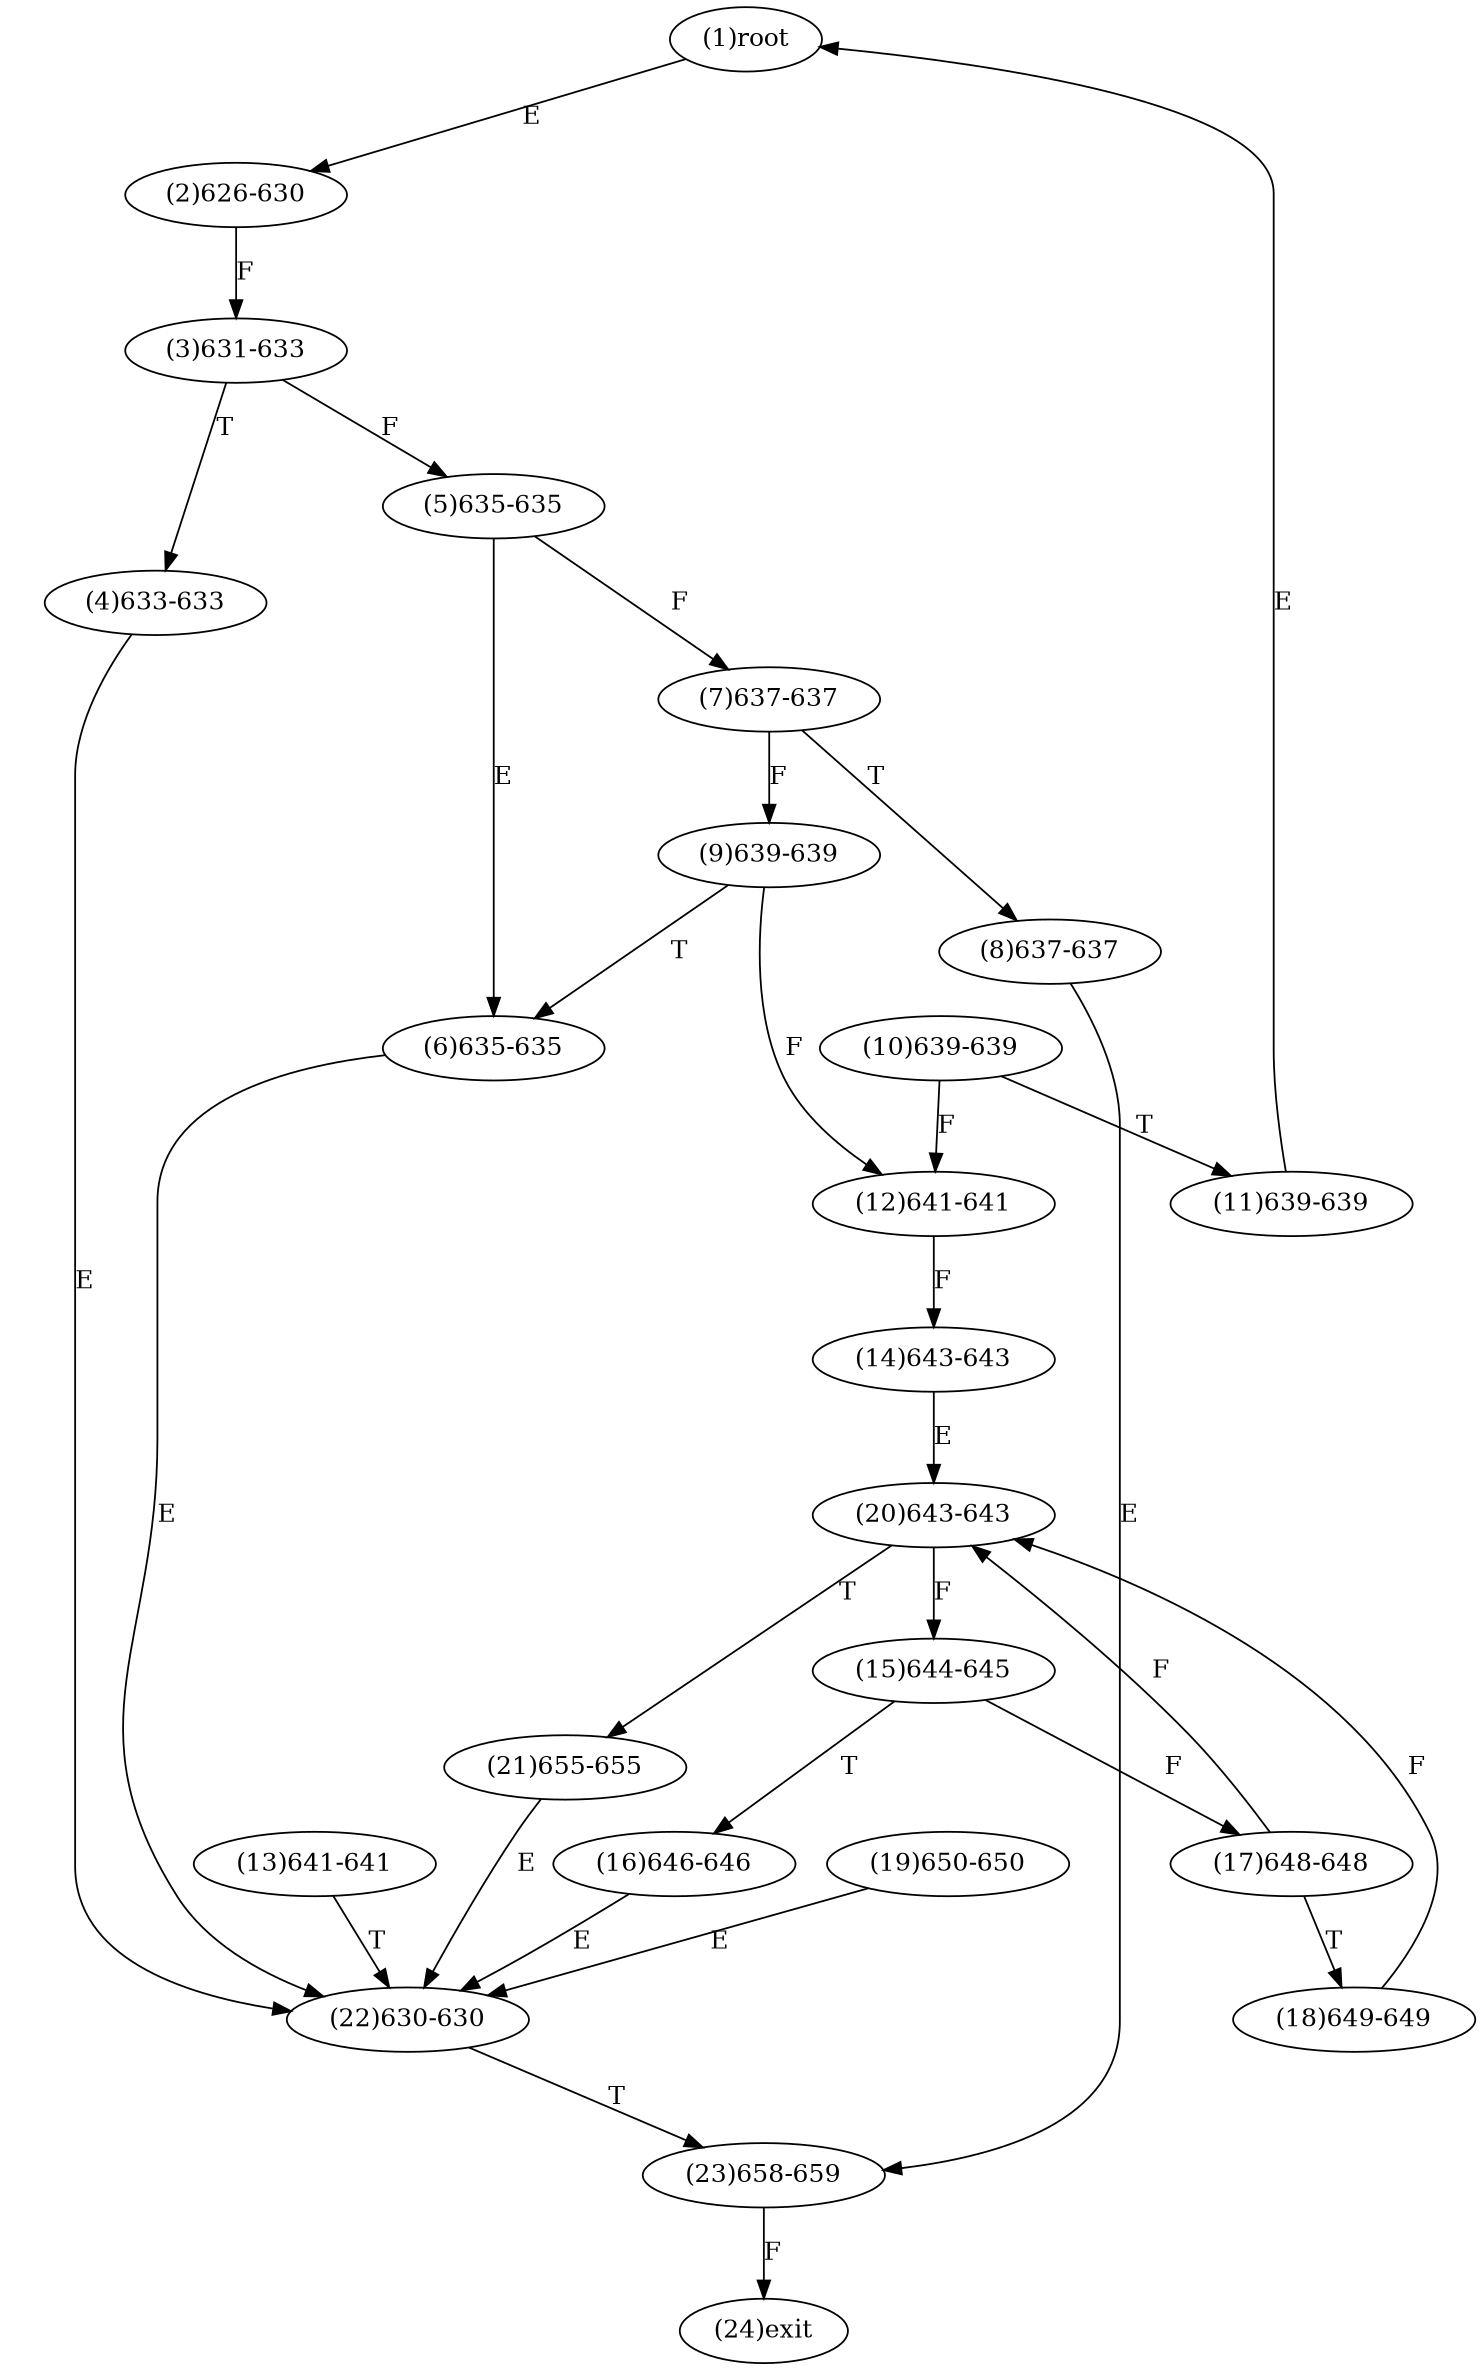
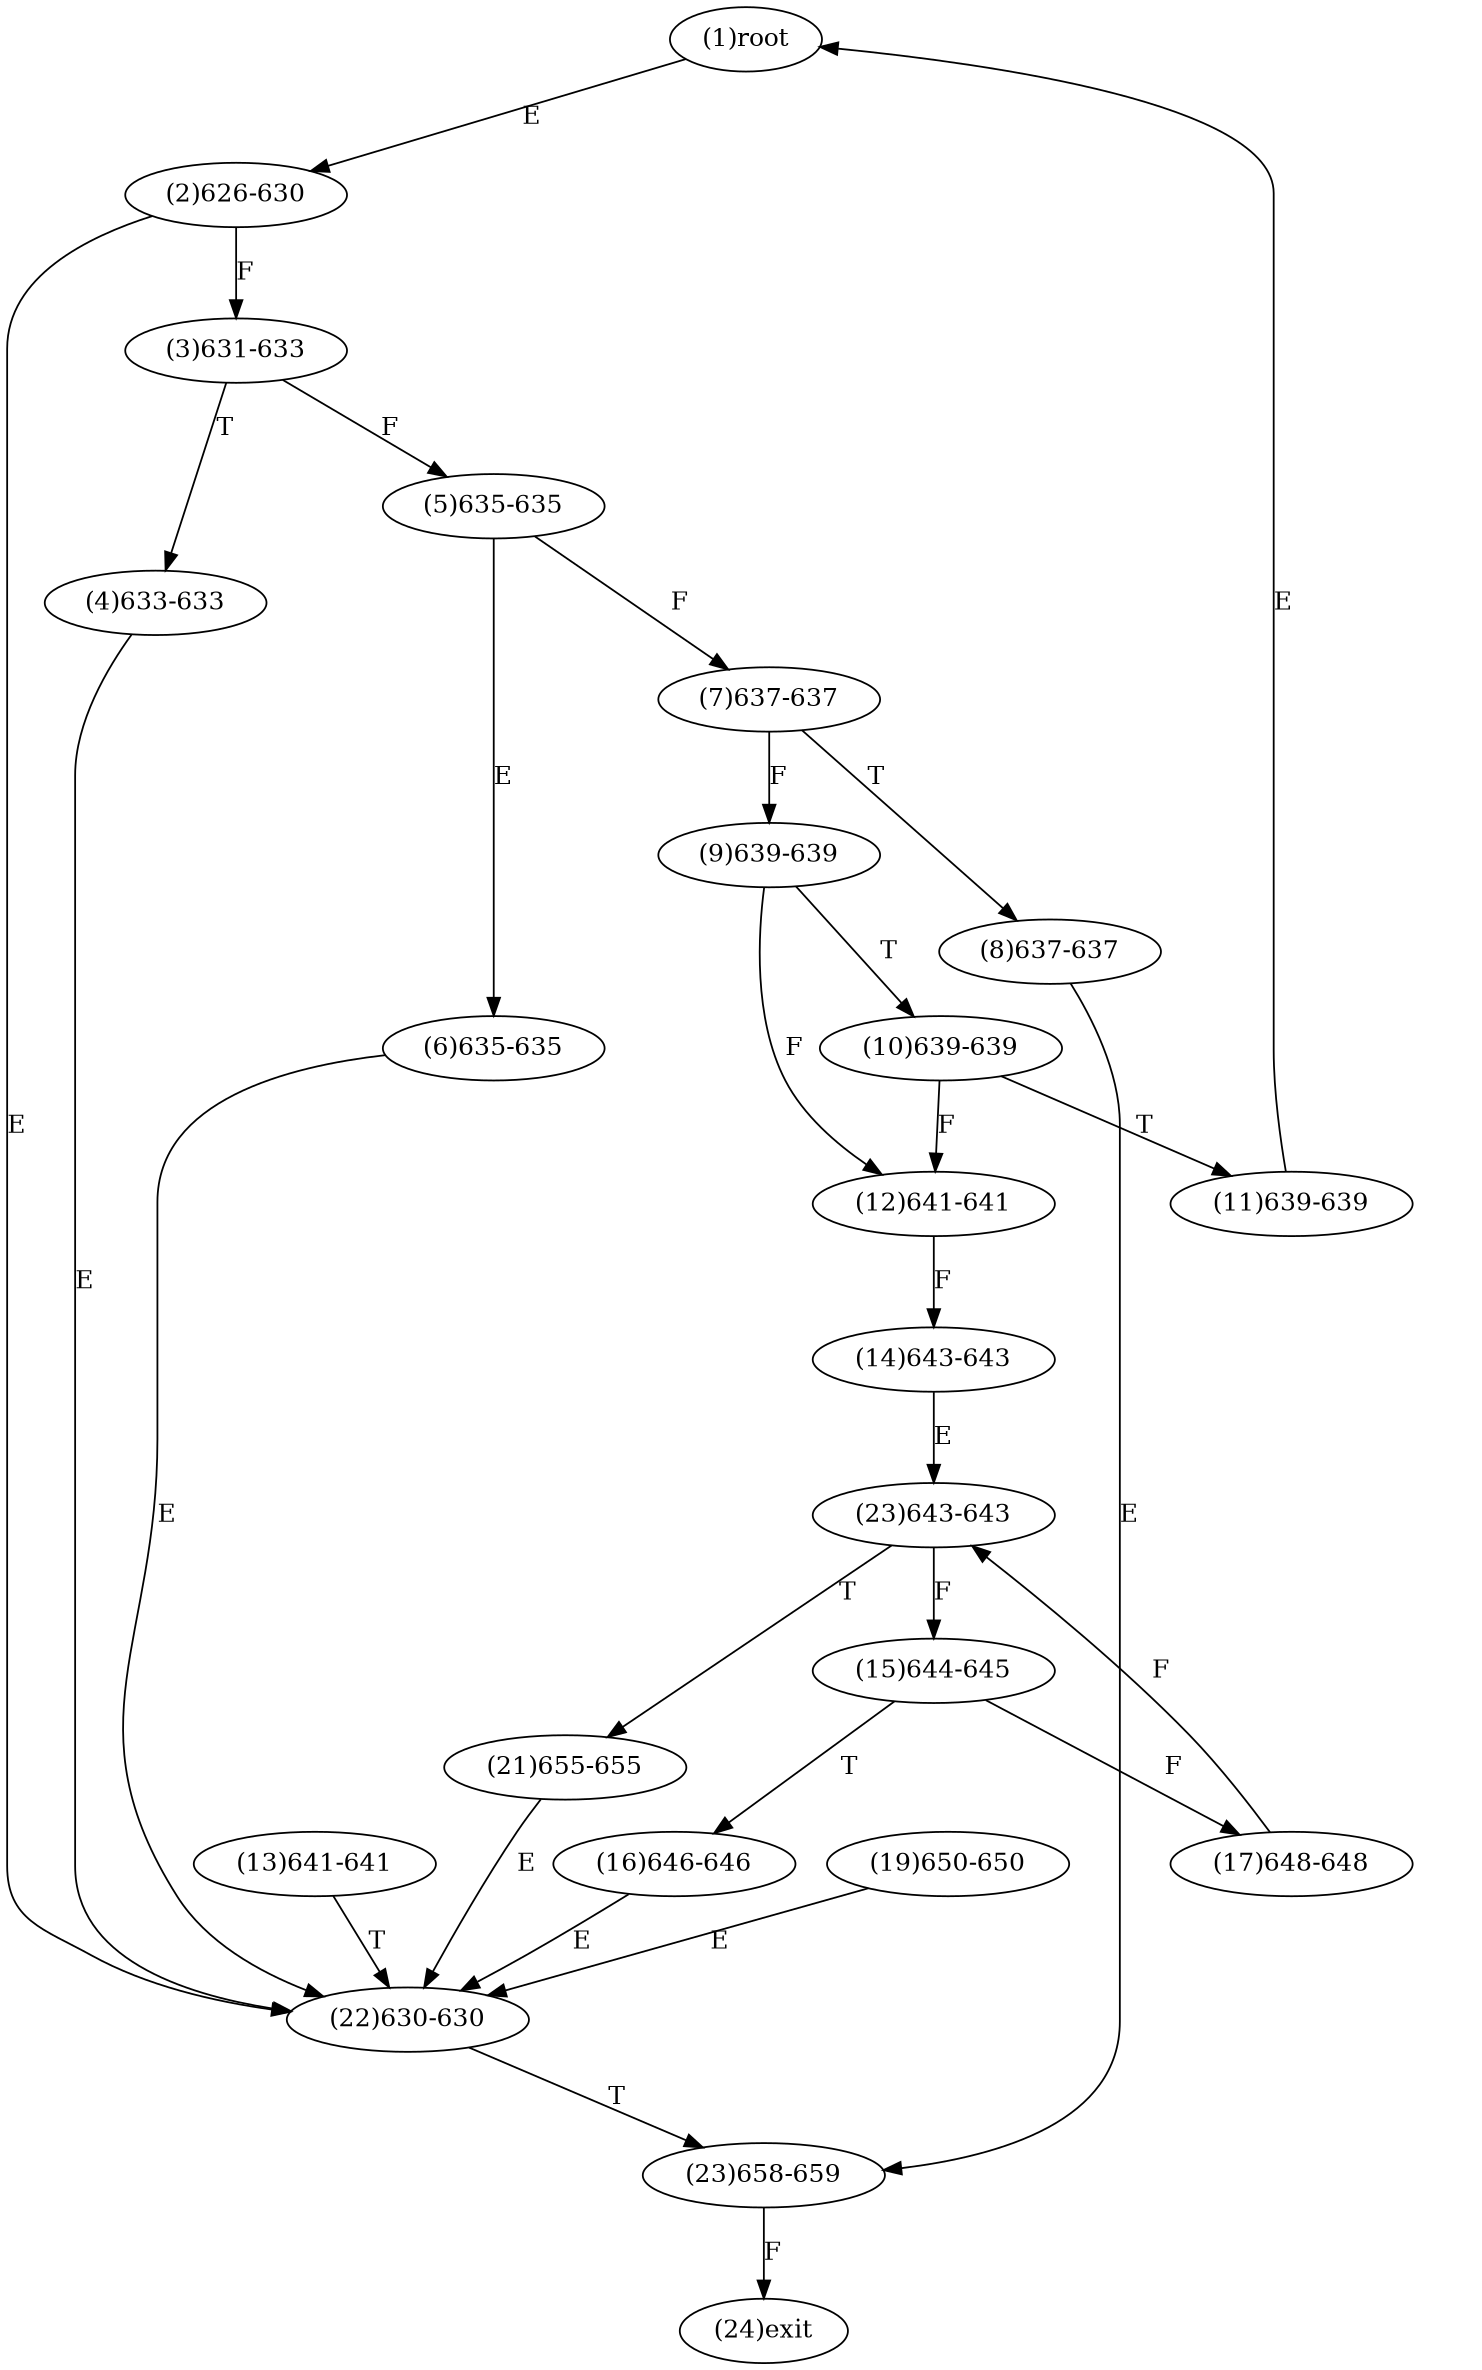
(639, 947) -> (849, 945)
none -> (7, 1163)
(934, 1515) -> (934, 1515)
(1354, 2020) -> none
